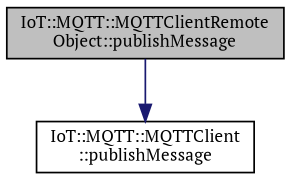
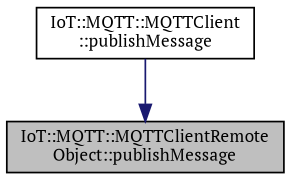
(145, 81) -> (145, 81)
